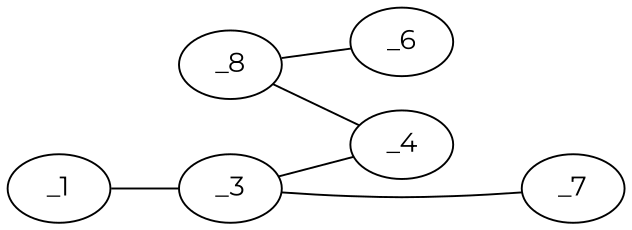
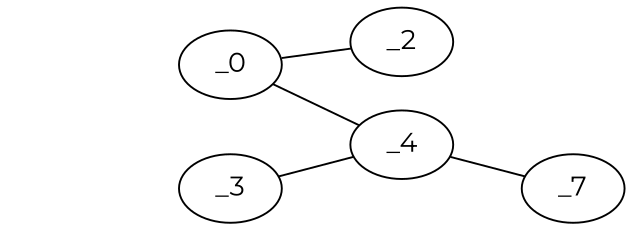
(402, 42) -> (402, 42)
(230, 65) -> (230, 65)
(59, 189) -> none
(402, 197) -> (488, 167)
